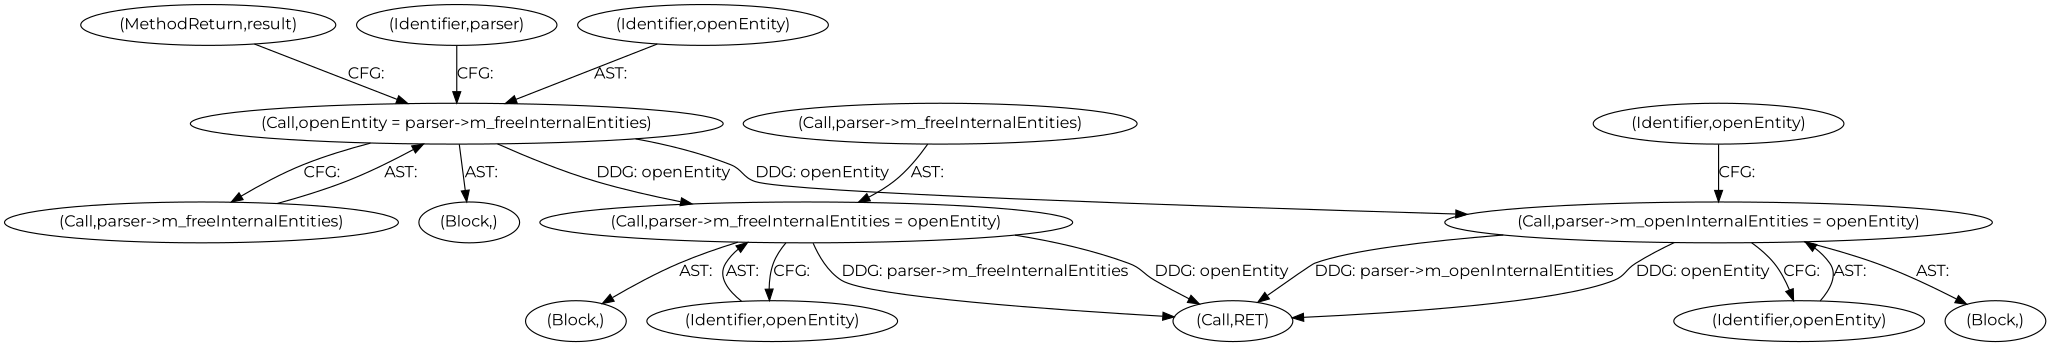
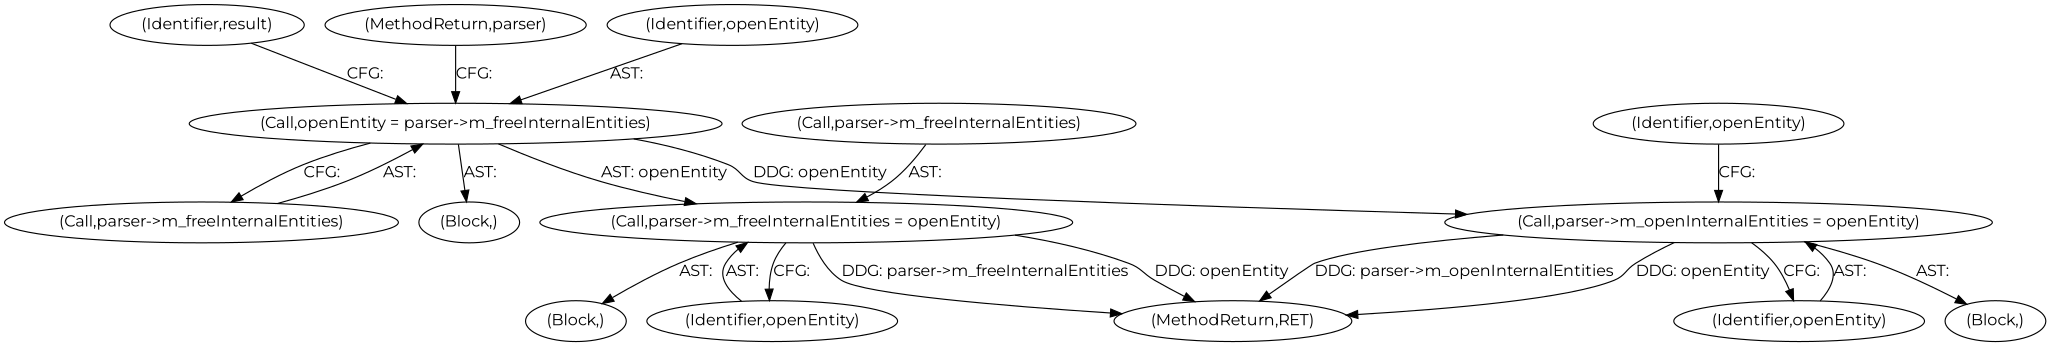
(208, 25) -> (207, 25)
(457, 25) -> (456, 25)
(663, 173) -> (664, 173)
(1233, 321) -> (1233, 321)
